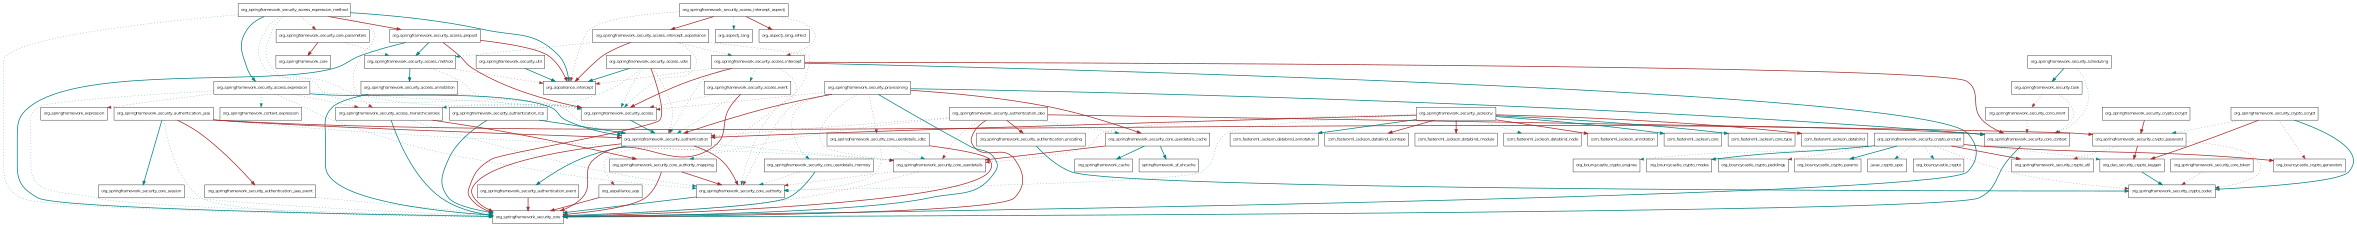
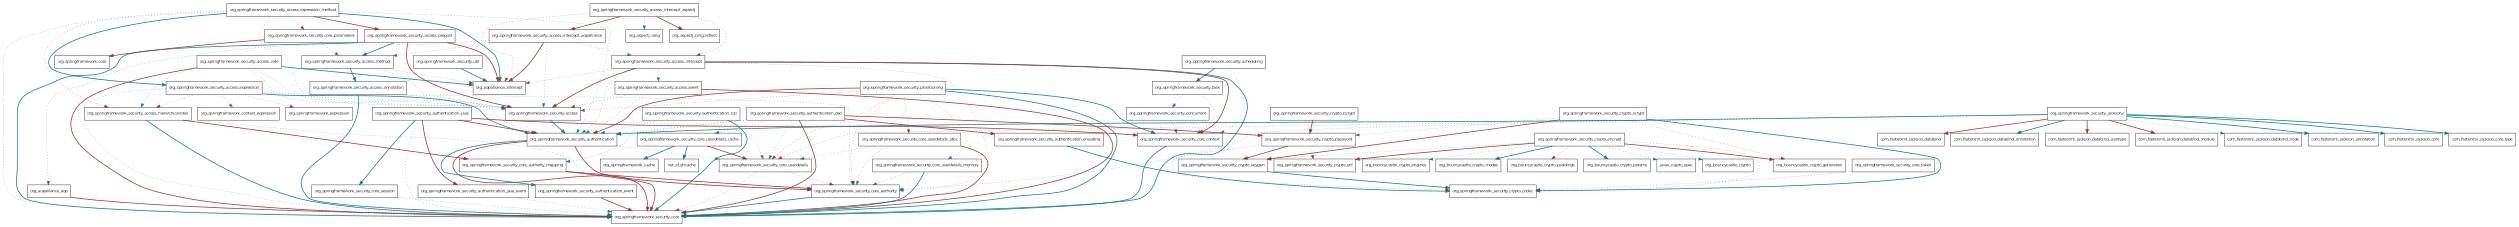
(1026, 103) -> none
(570, 125) -> (629, 127)
(1083, 125) -> (1334, 122)
(1551, 128) -> (2216, 124)
(960, 134) -> (781, 138)
(1169, 165) -> (682, 165)
(2132, 165) -> (1223, 165)
